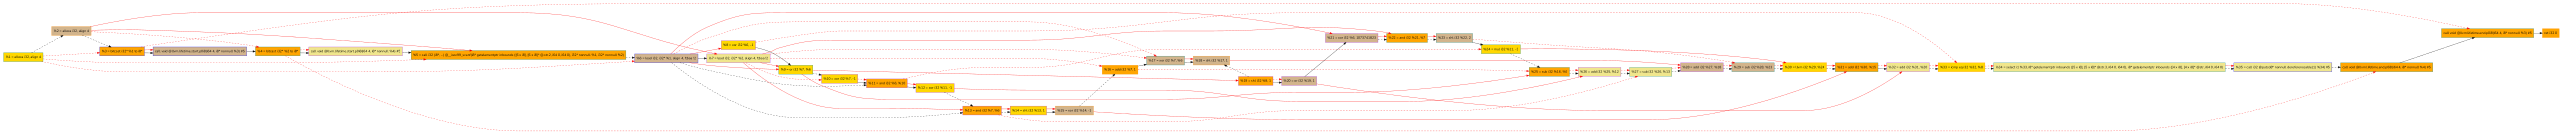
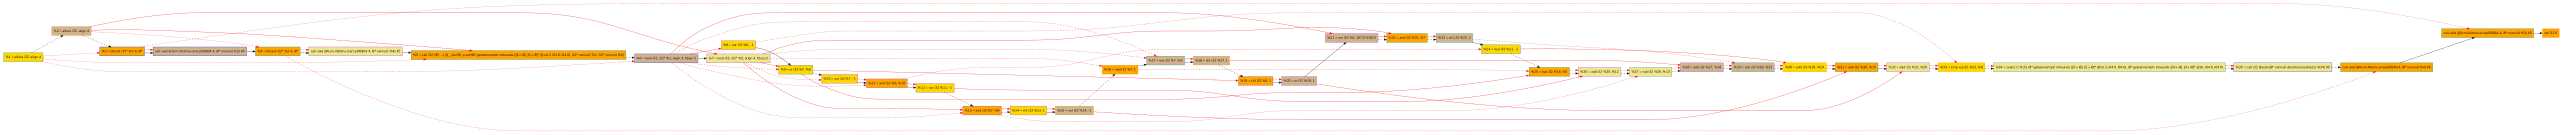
(733, 67) -> (733, 67)
(1805, 67) -> (1805, 67)
(1238, 71) -> (1231, 71)
(776, 83) -> (776, 83)
(809, 117) -> (809, 117)
